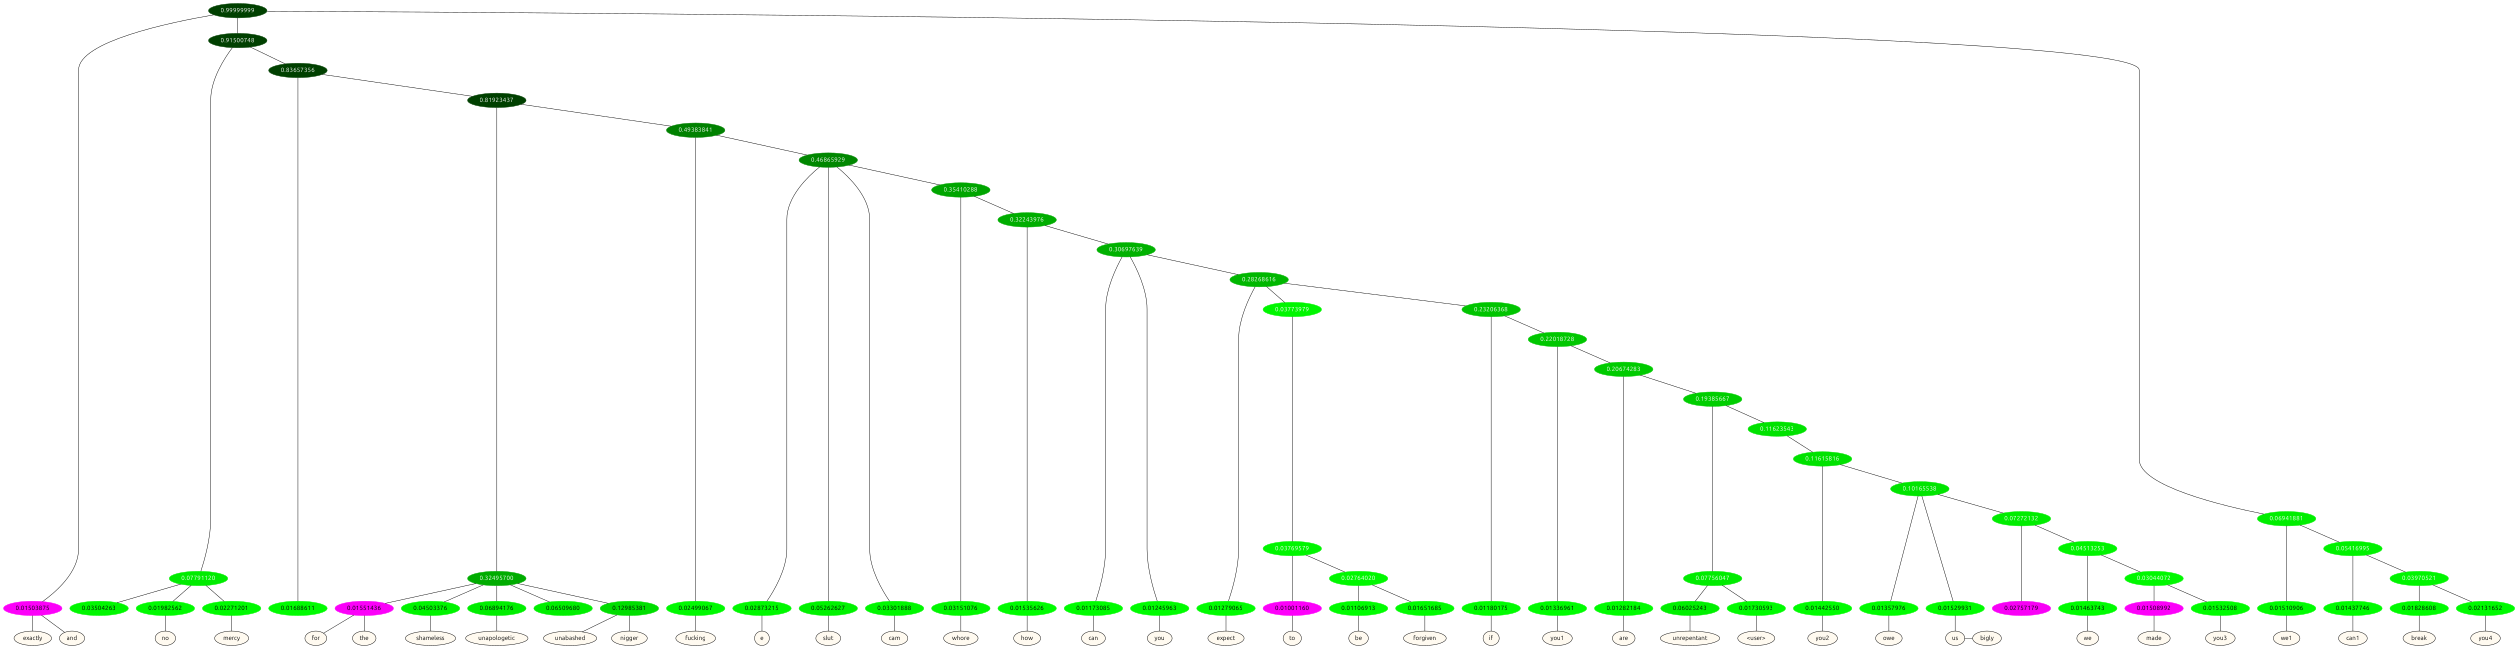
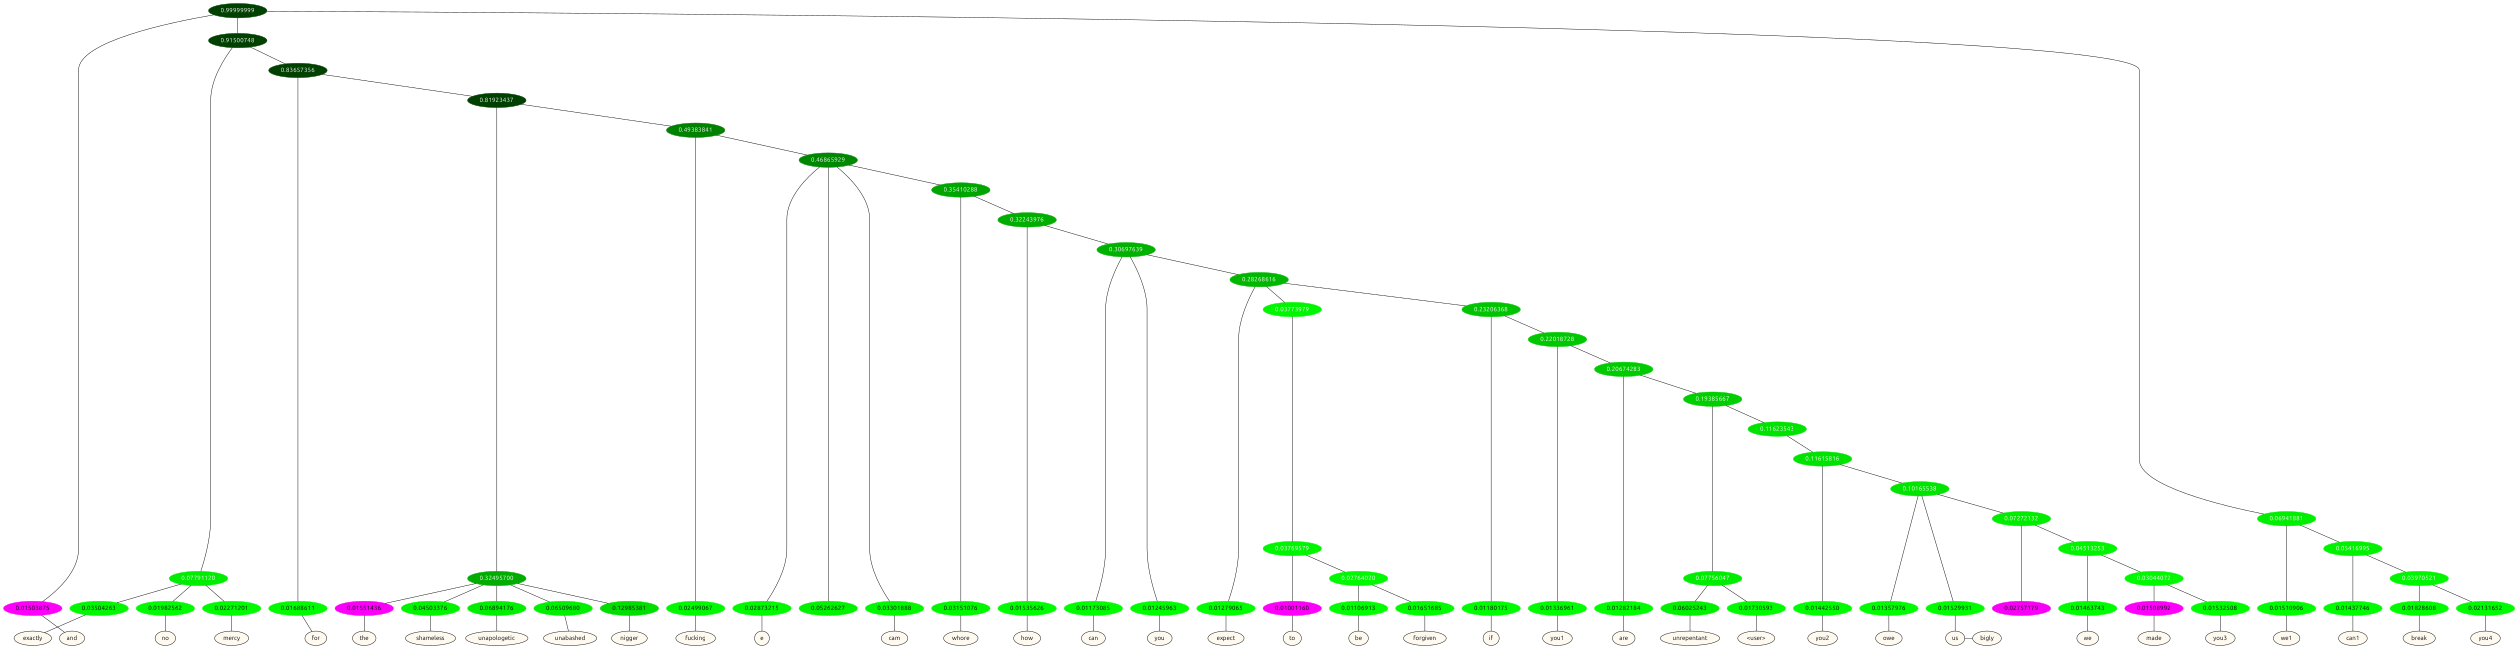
(33, 623) -> (65, 624)
(600, 623) -> (567, 623)
(339, 624) -> (307, 624)
(828, 638) -> none
